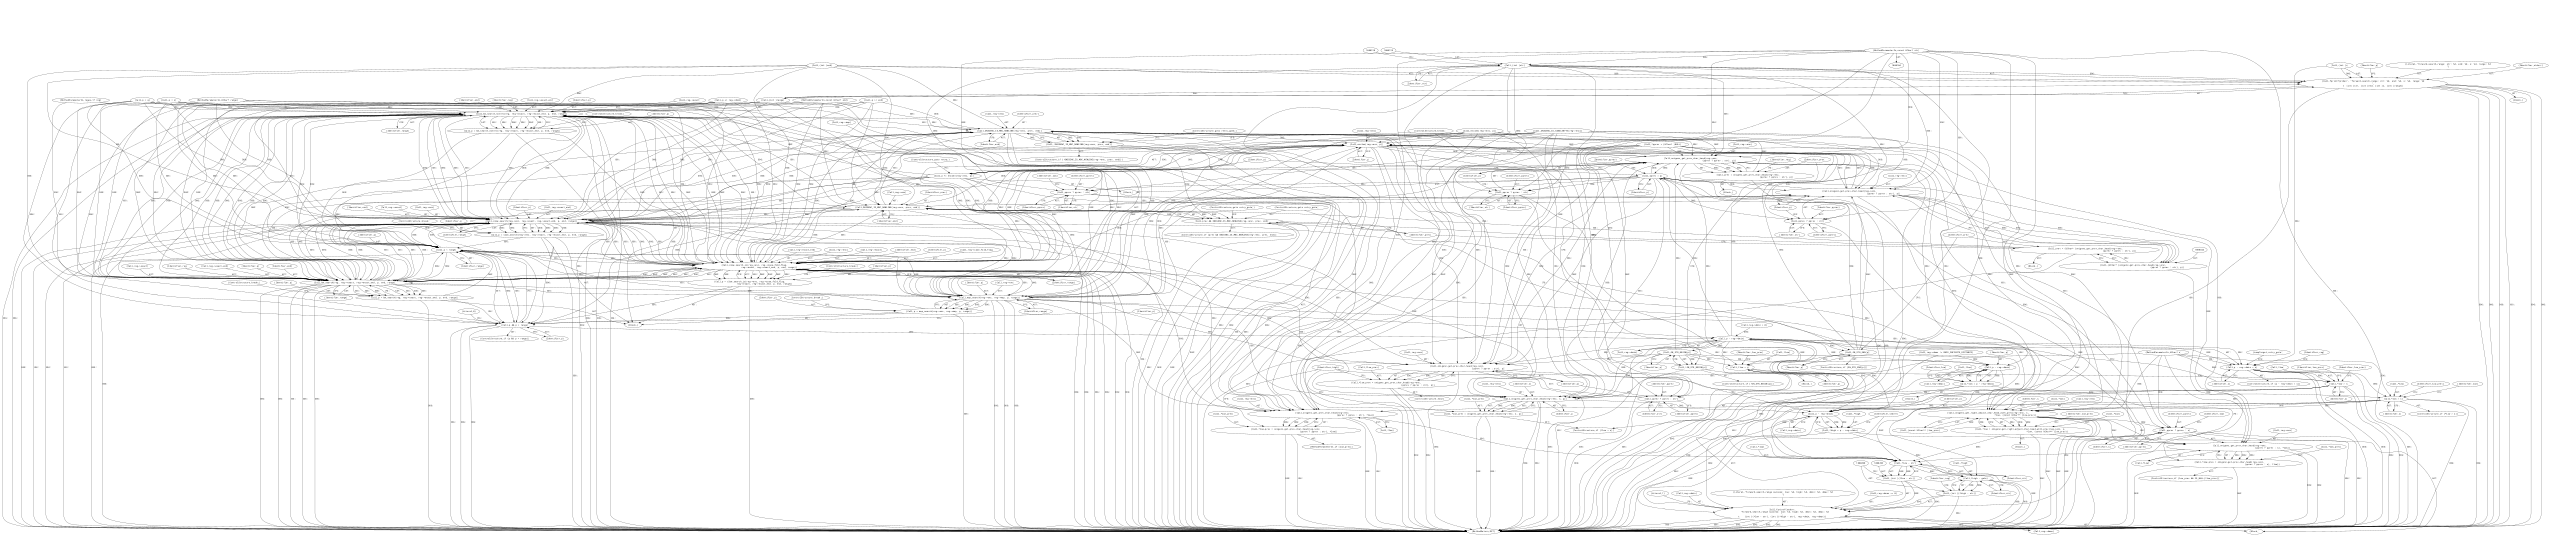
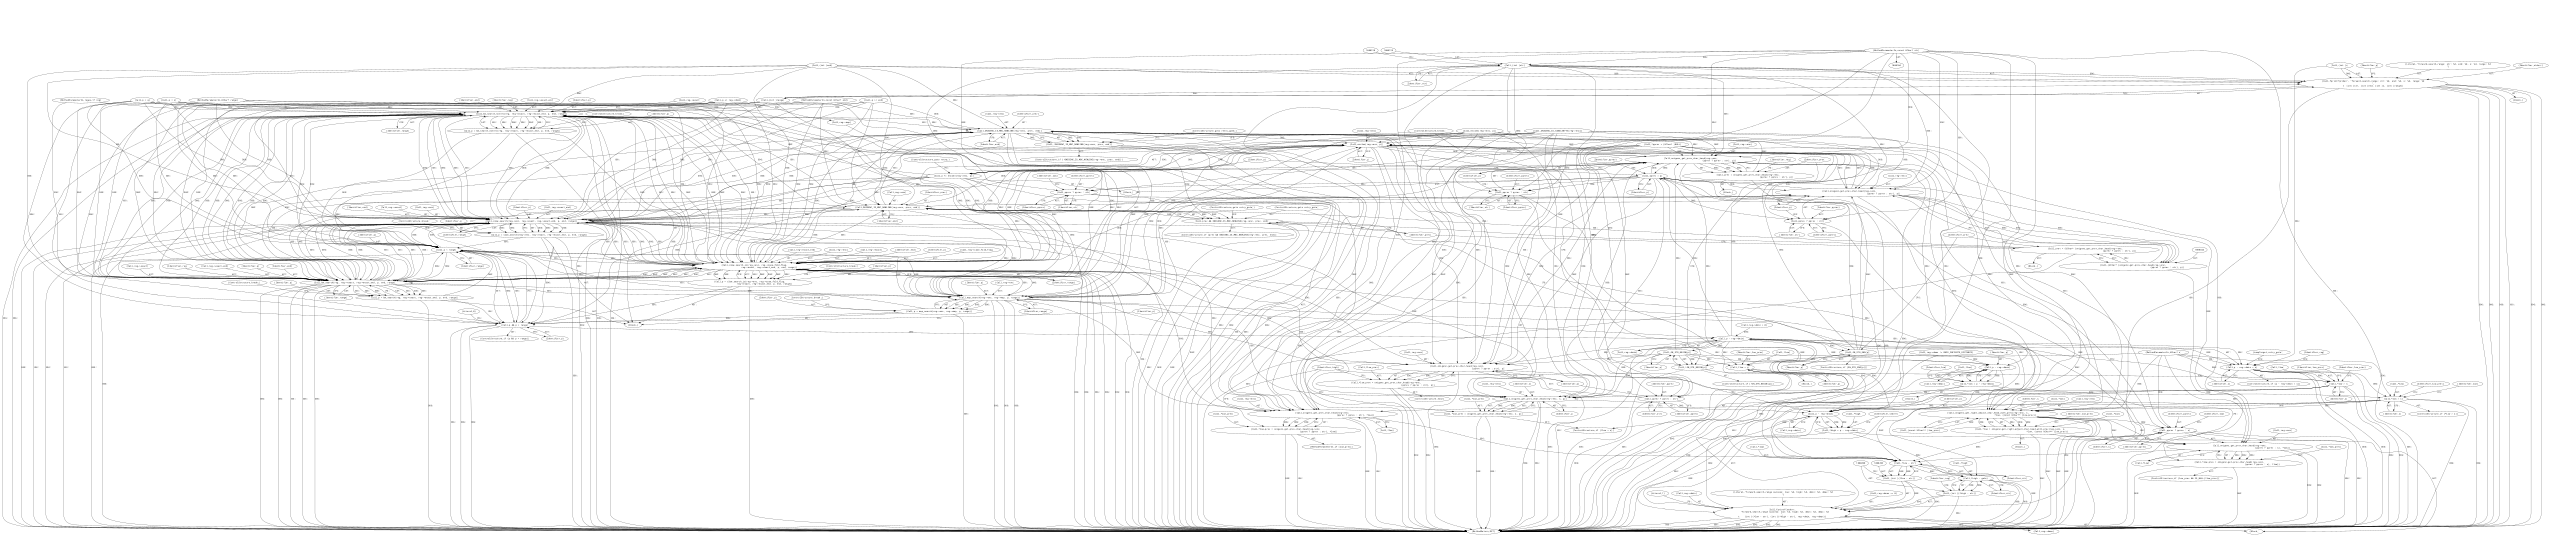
(1139, 180) -> (786, 111)
(1871, 372) -> (2010, 356)
